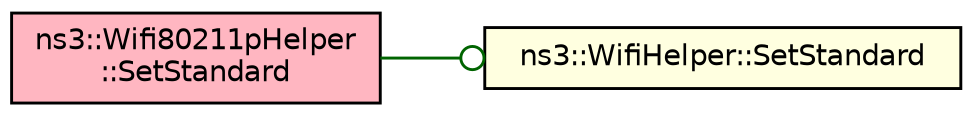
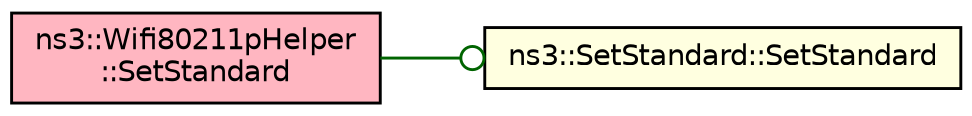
(723, 58) -> (723, 58)
